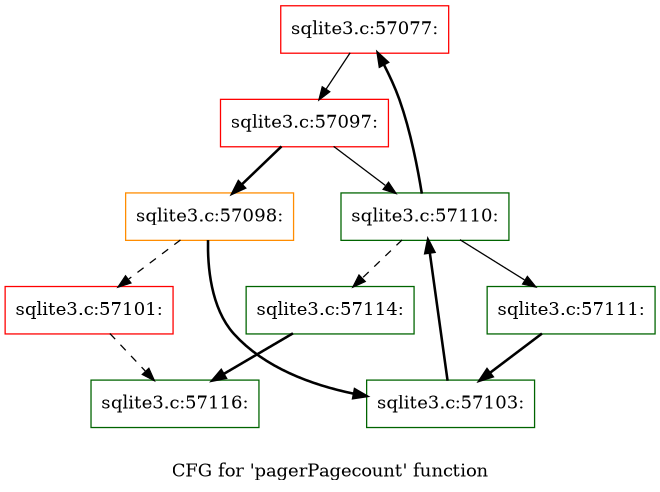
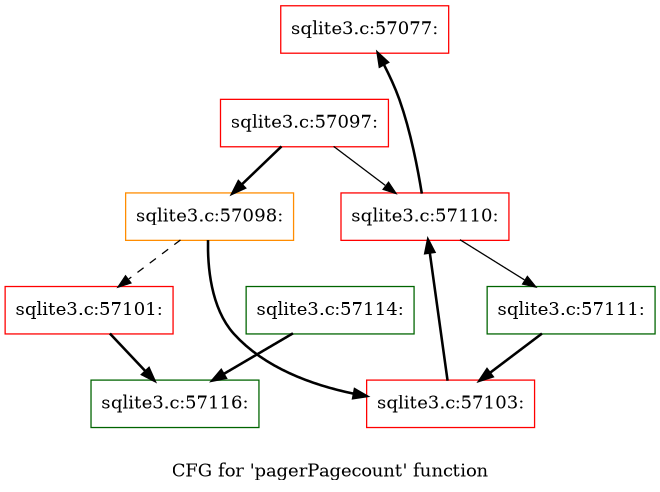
(338, 71) -> none
(425, 217) -> (425, 217)
(382, 259) -> none
(128, 352) -> (128, 352)
(451, 404) -> (451, 404)
